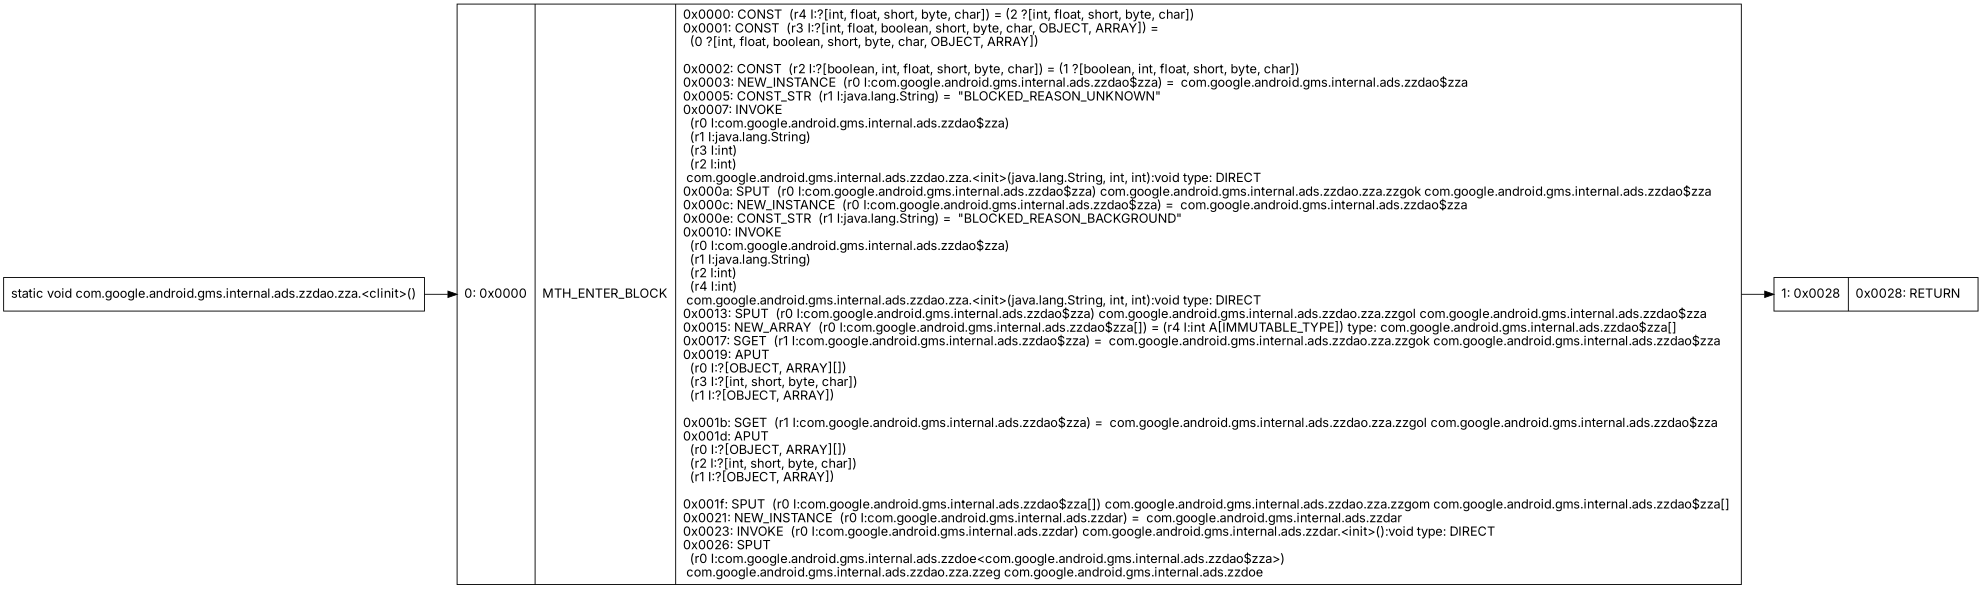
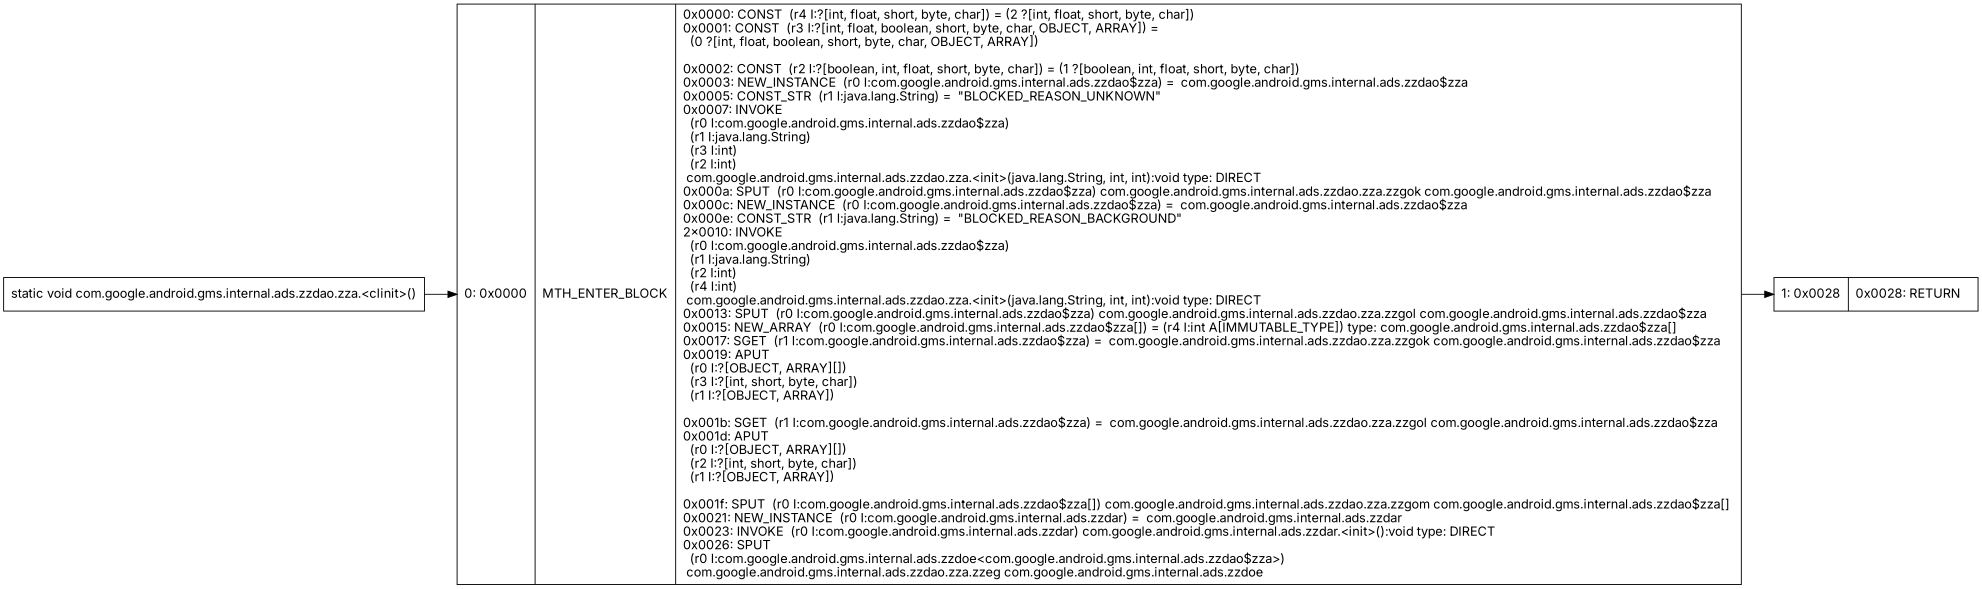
(736, 233) -> (736, 233)
